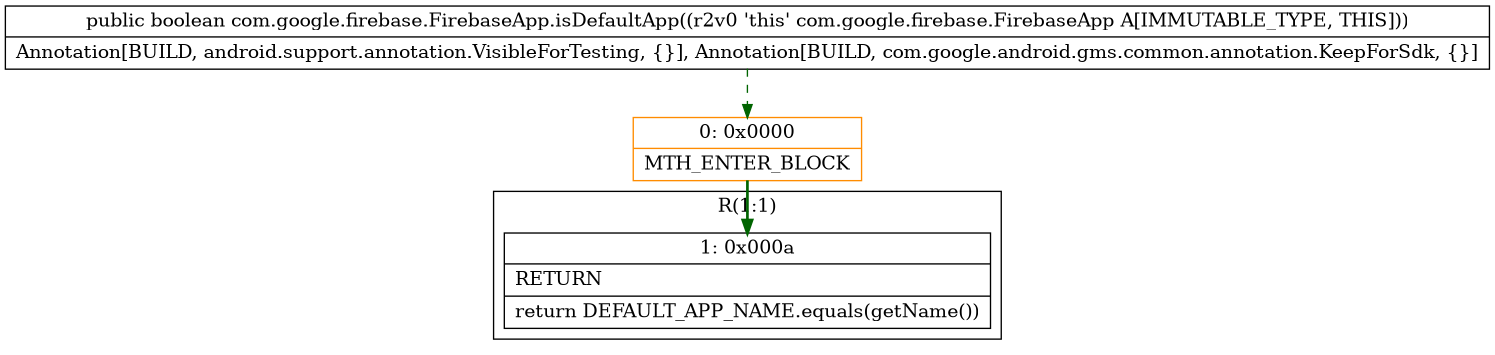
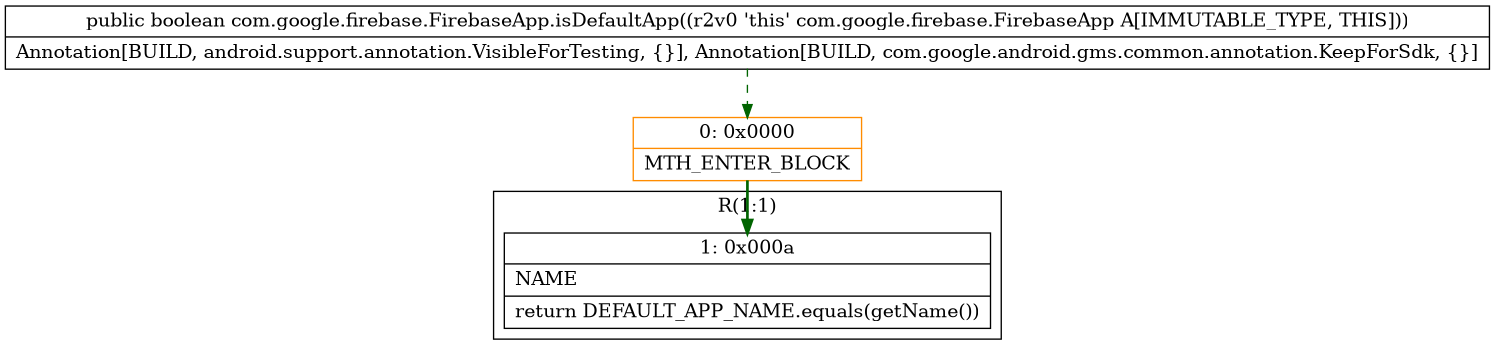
(559, 279) -> (547, 279)
